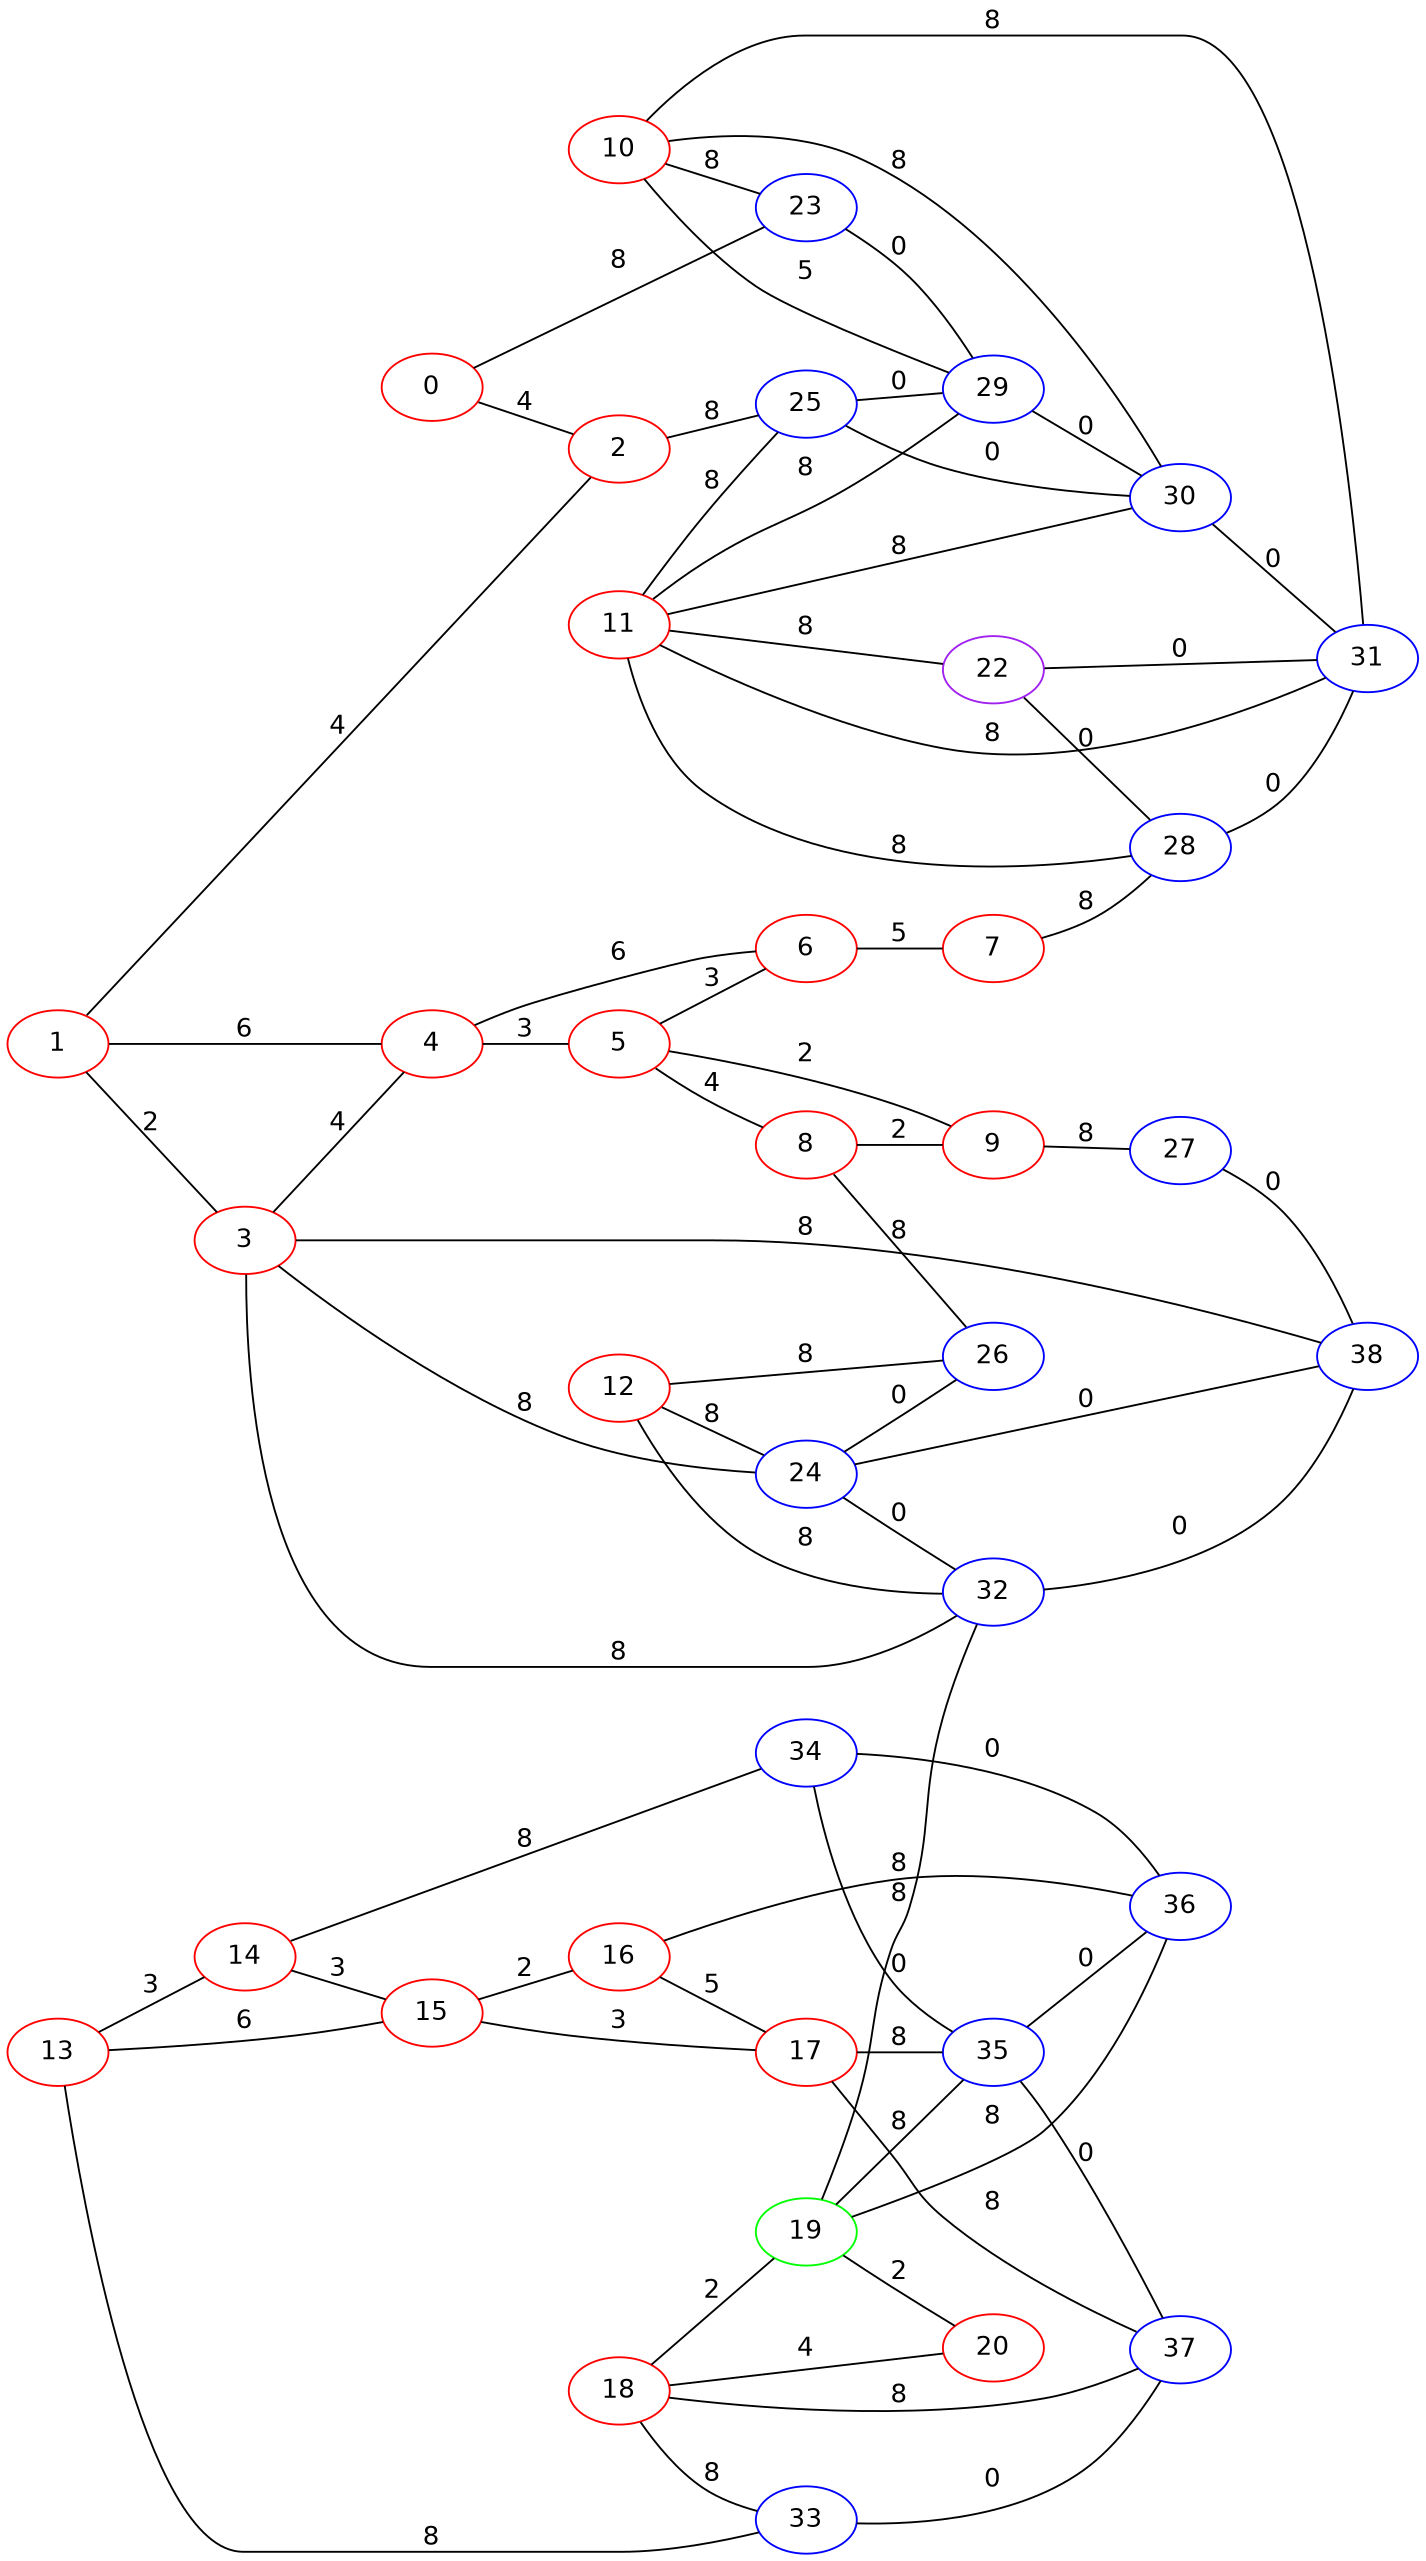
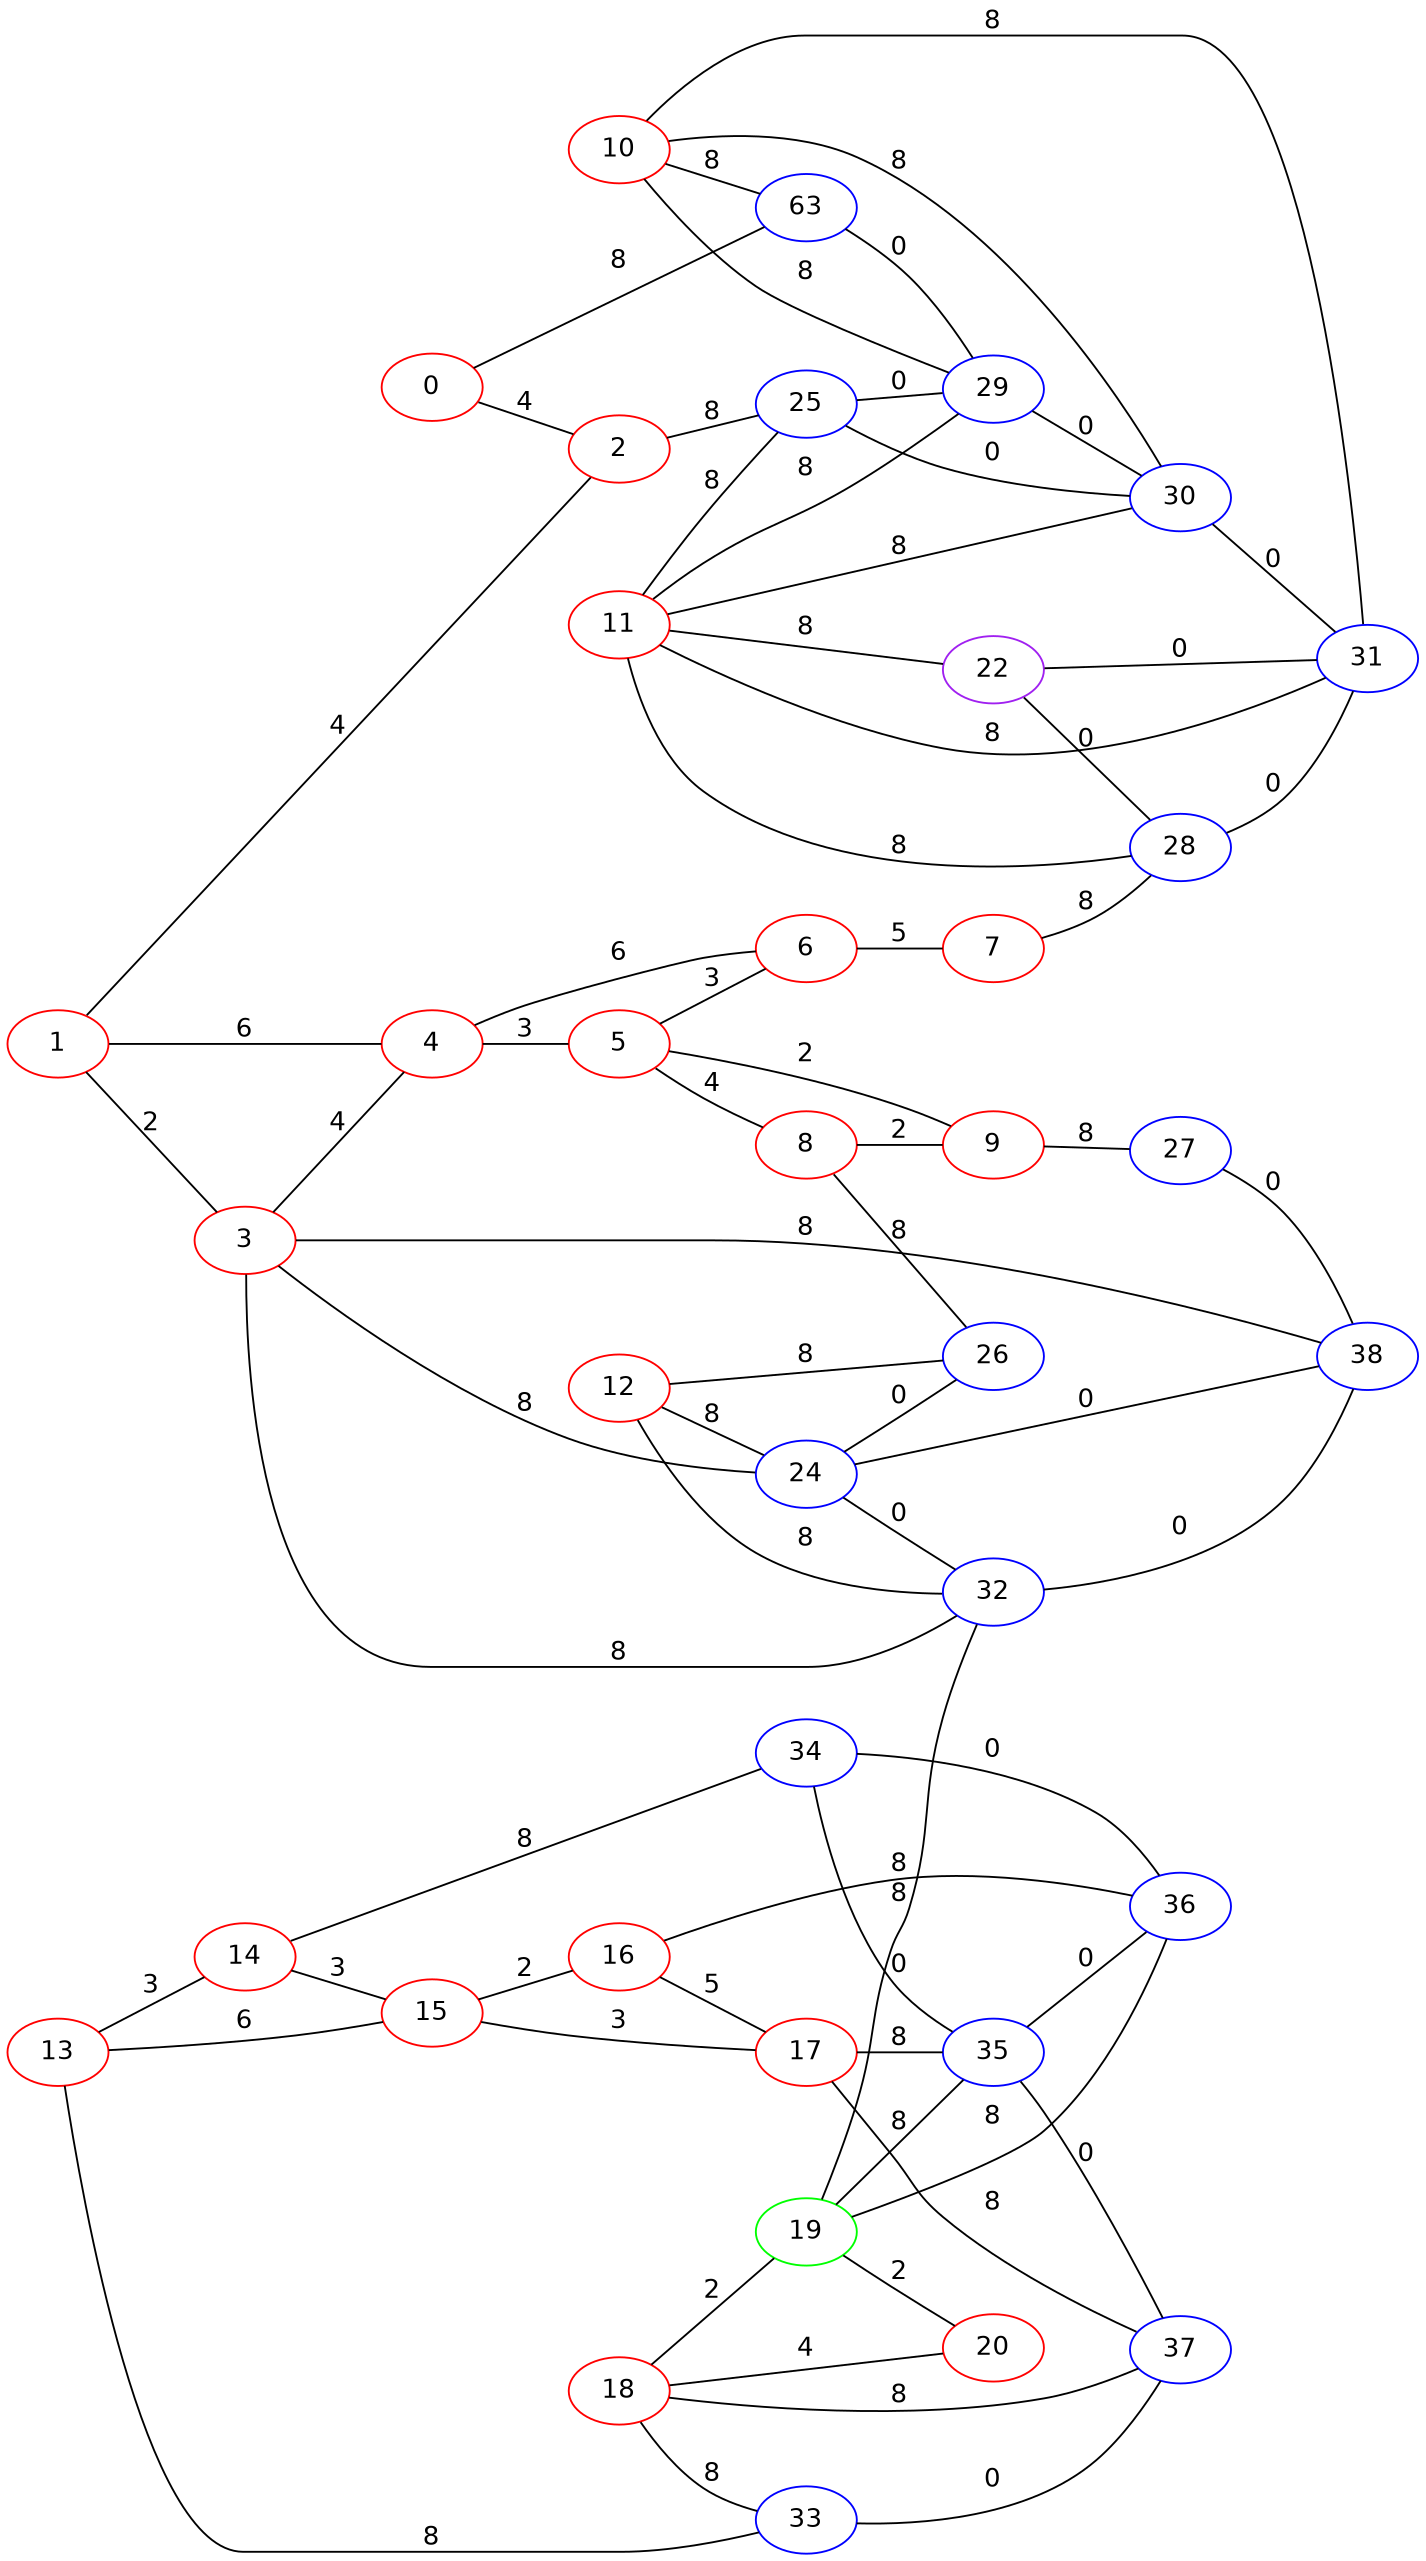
(806, 208) -> (806, 208)
(806, 272) -> (806, 272)
